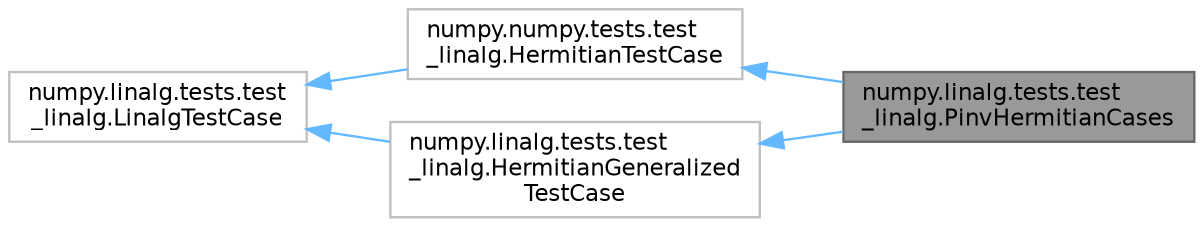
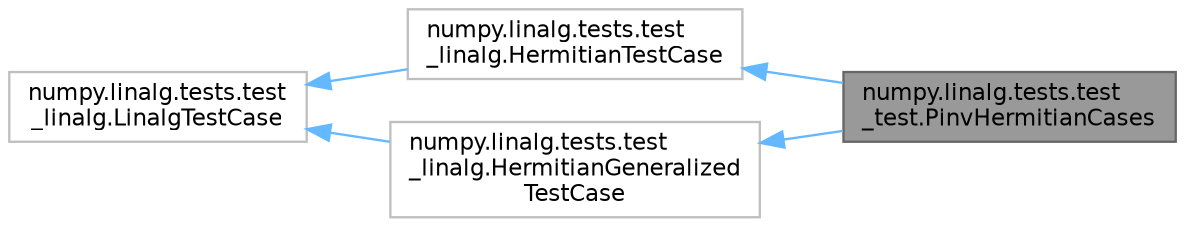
(575, 44) -> (575, 44)
(1019, 107) -> (1010, 107)
